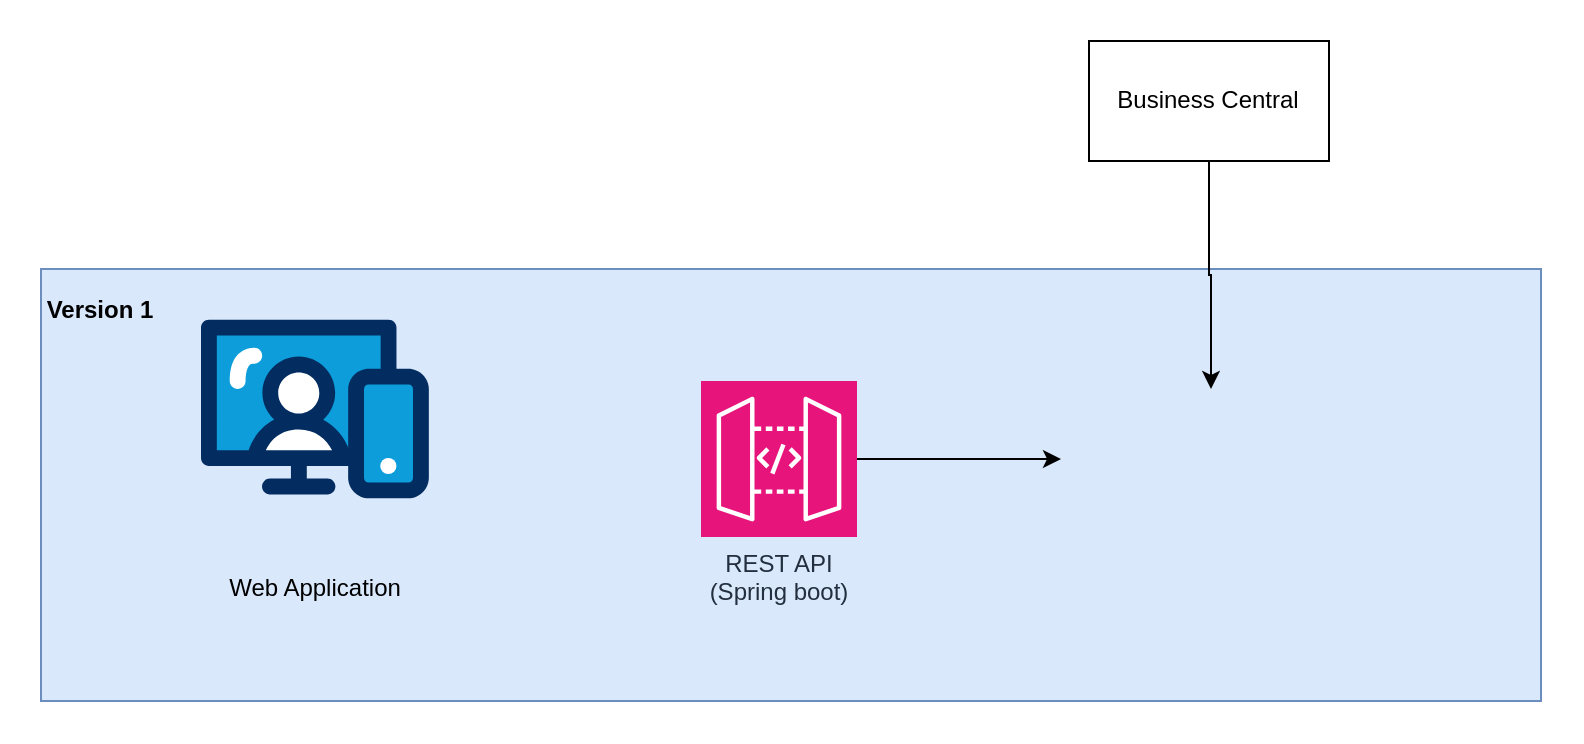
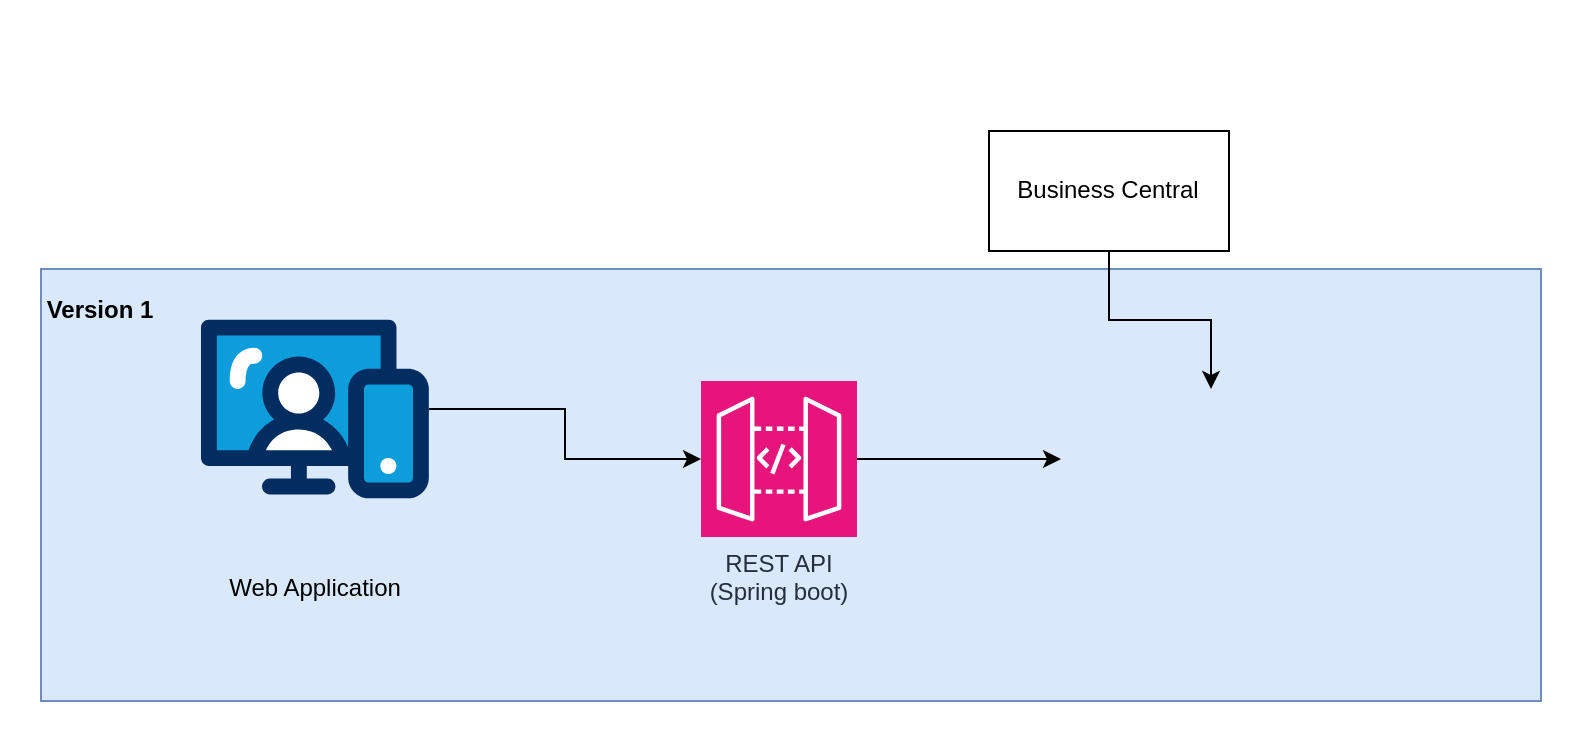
(1209, 101) -> (1109, 191)
none -> (565, 427)
